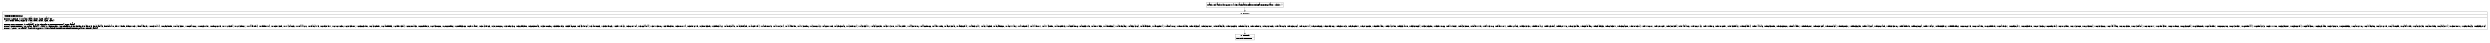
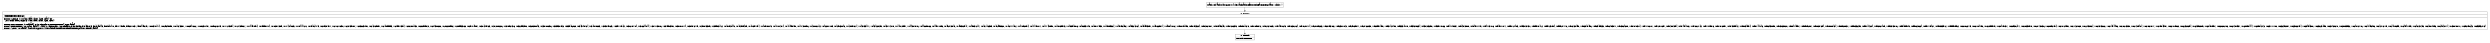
(13, 16) -> (14, 16)
